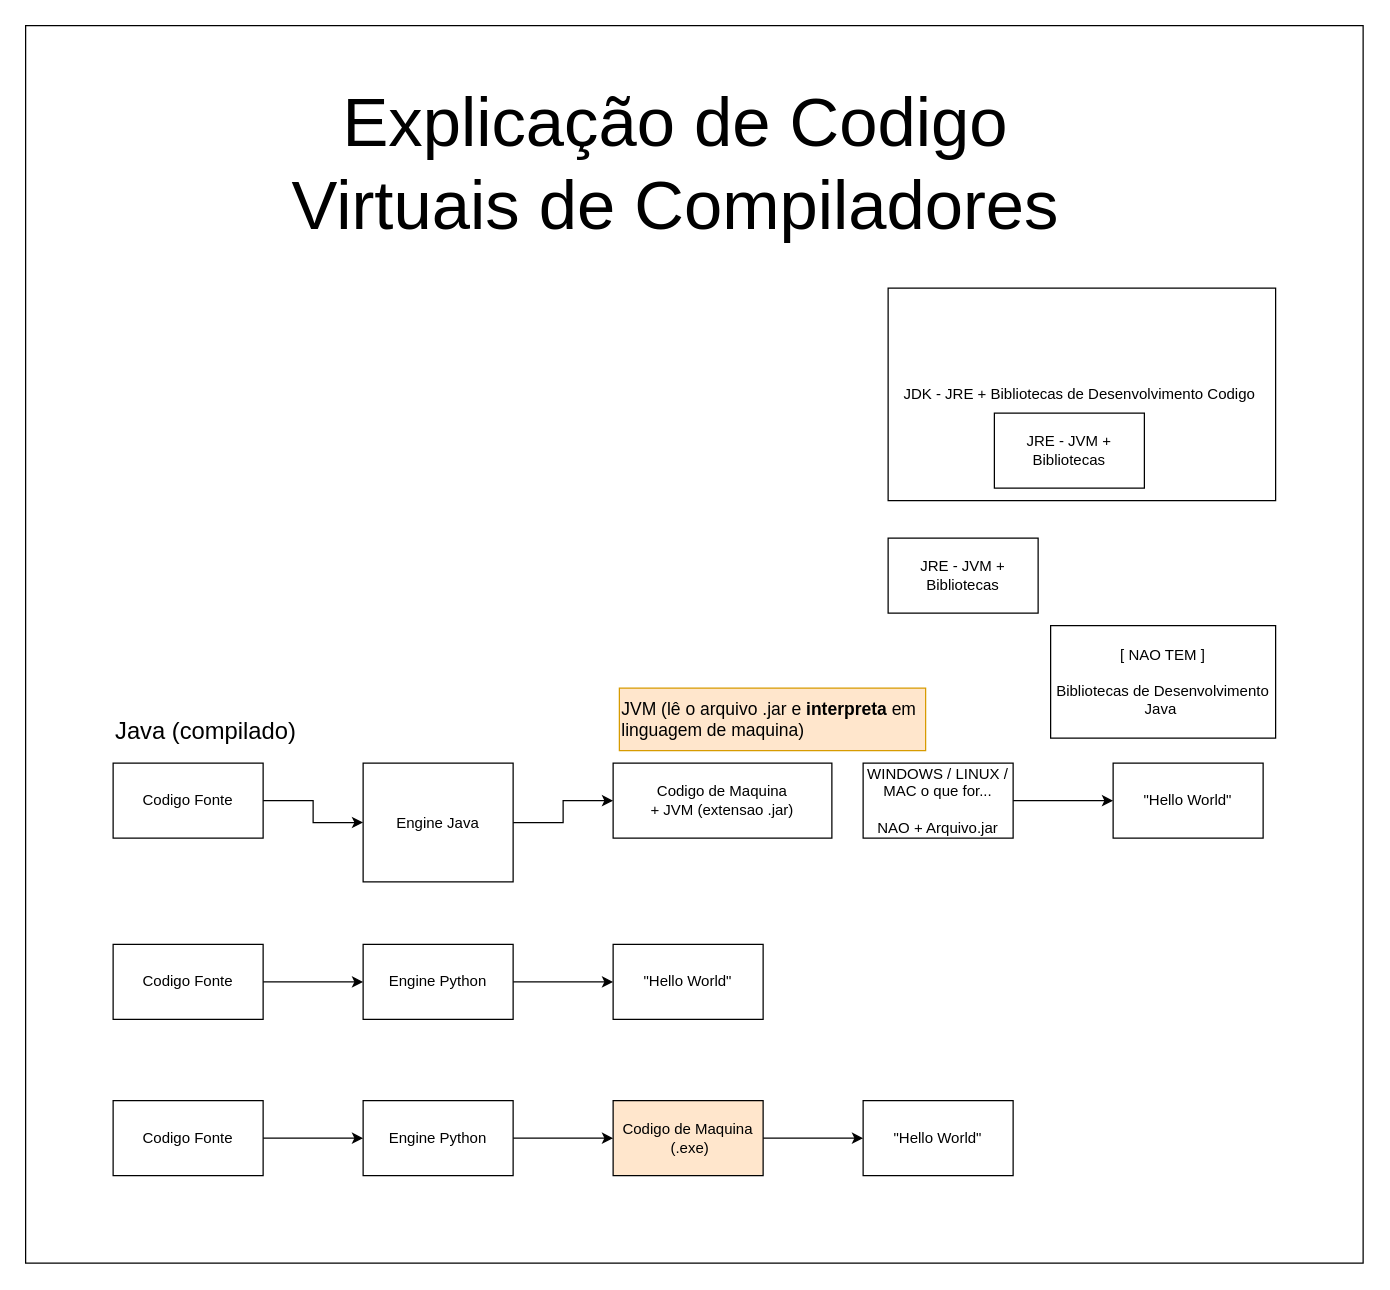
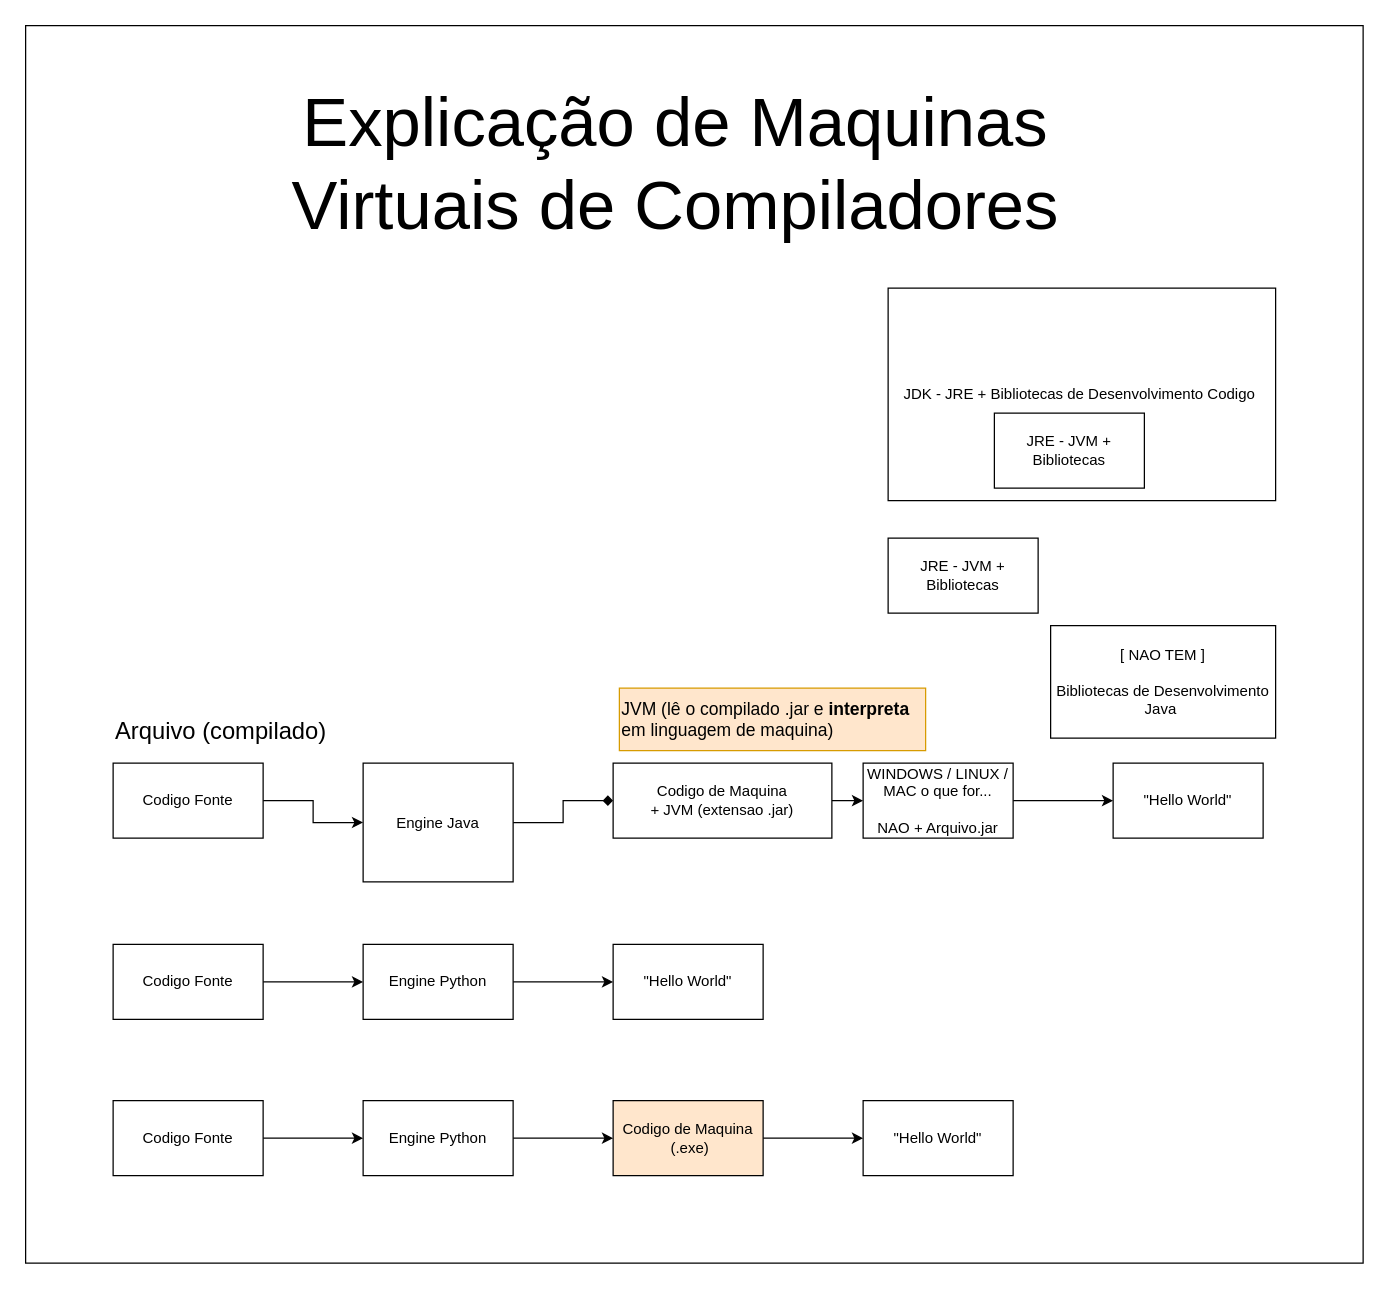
(676, 163) -> (676, 163)
(774, 719) -> (774, 719)
(213, 732) -> (230, 732)
(603, 801) -> (602, 801)
none -> (852, 801)
